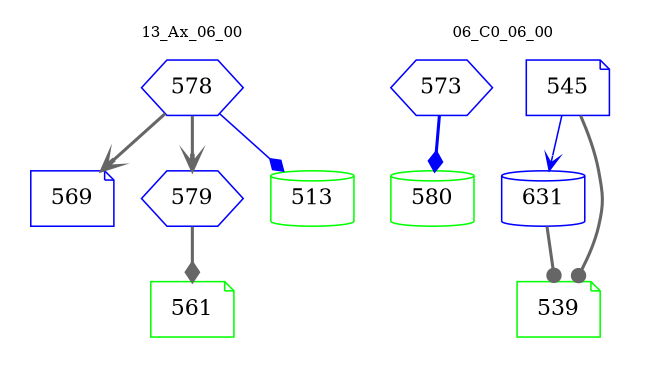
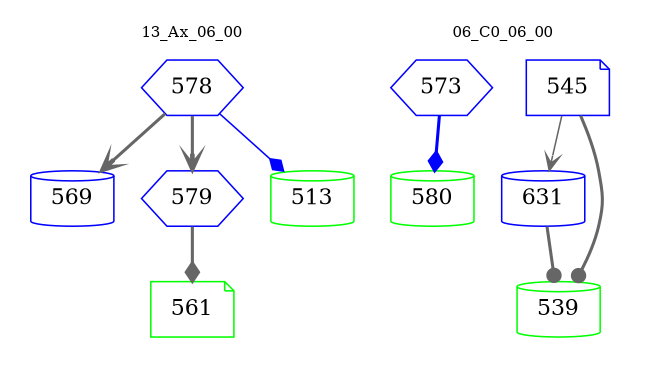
(557, 136) -> (557, 136)
(72, 199) -> (72, 199)
(559, 309) -> (559, 309)
